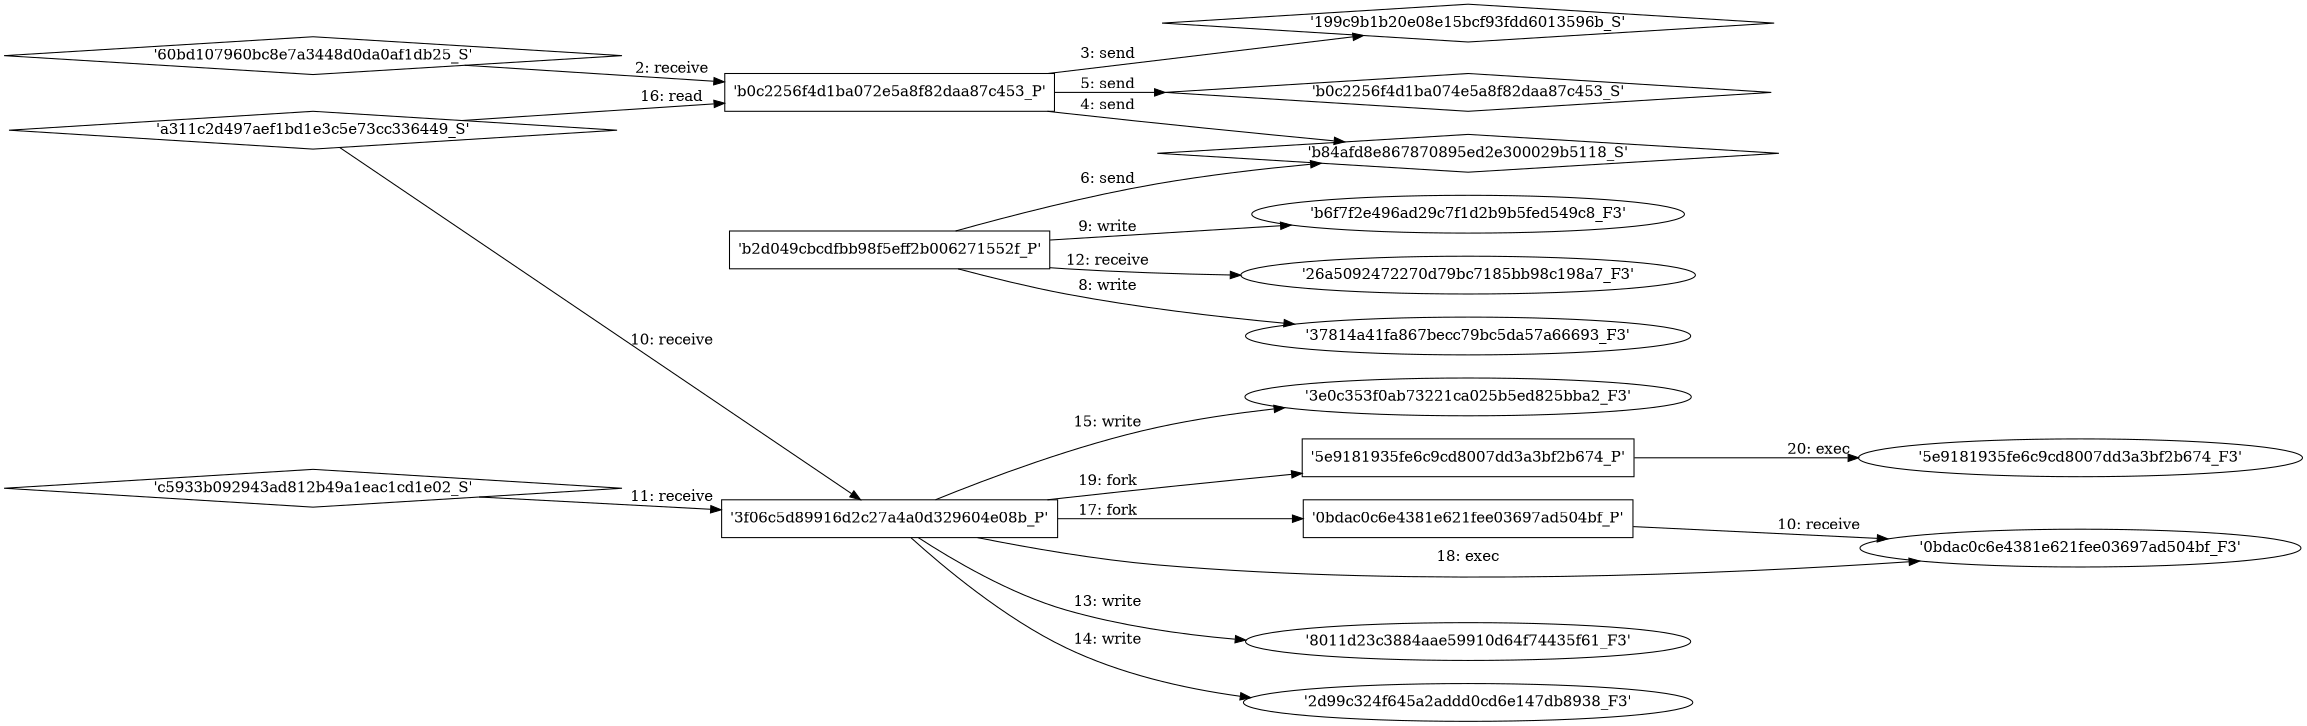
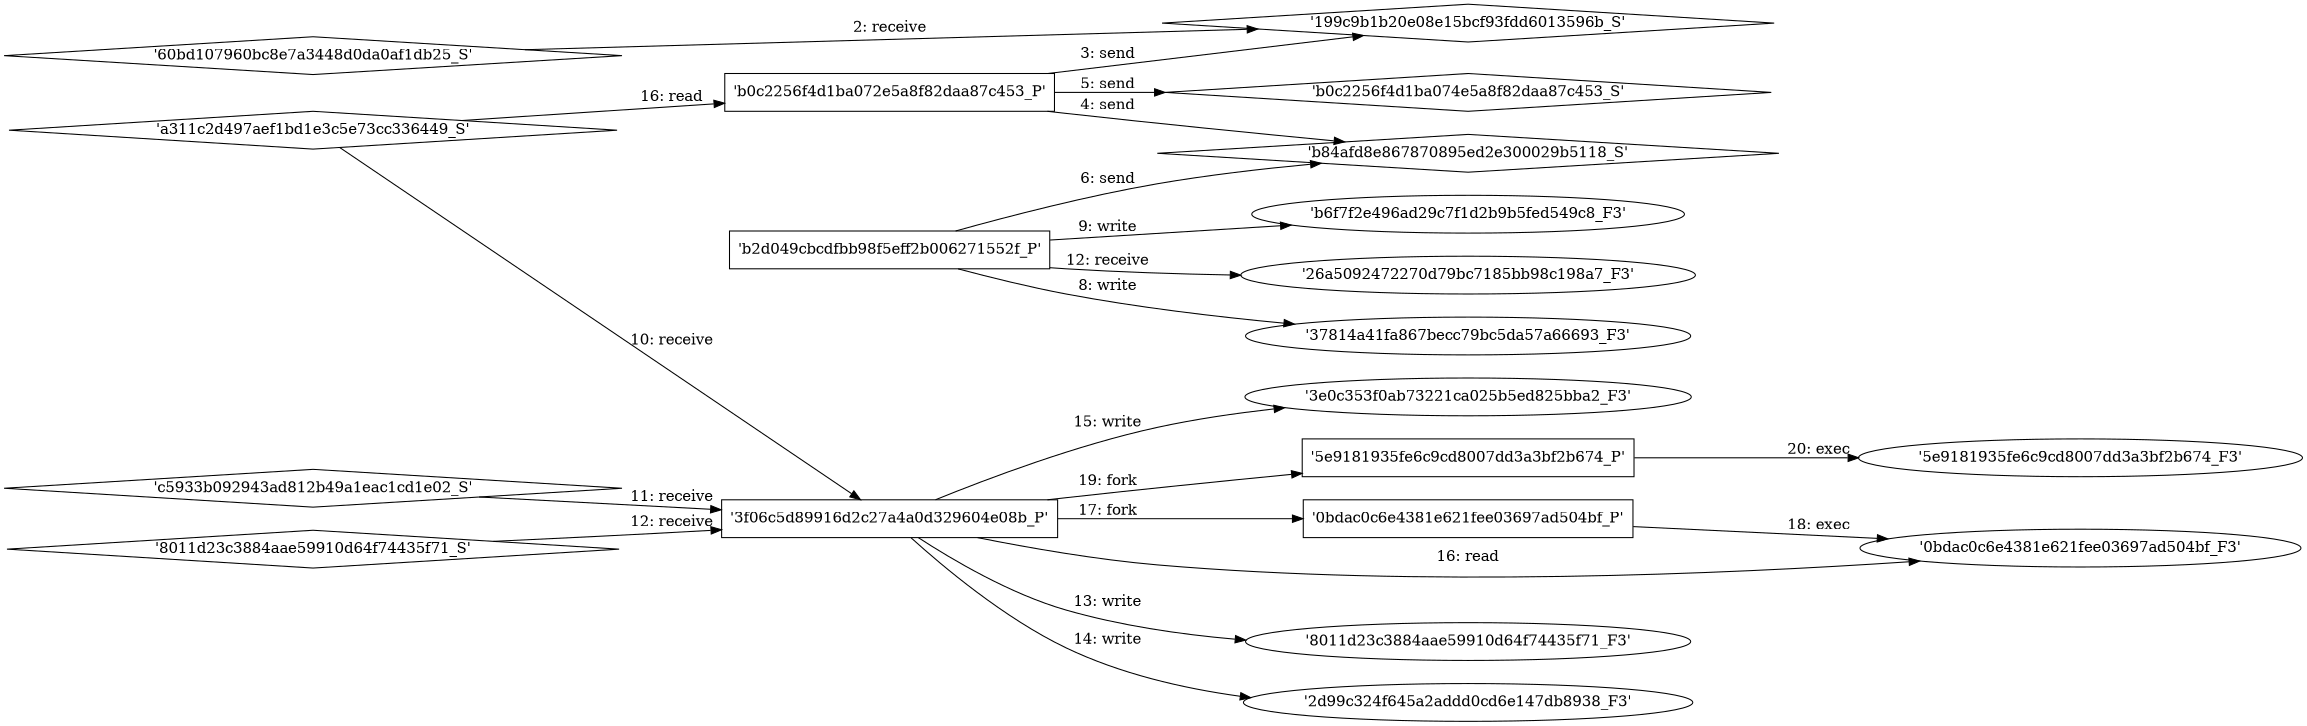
(589, 73) -> (886, 40)
(1819, 526) -> (1819, 526)
none -> (313, 549)
(1468, 557) -> (1468, 557)
(1468, 642) -> (1468, 642)
